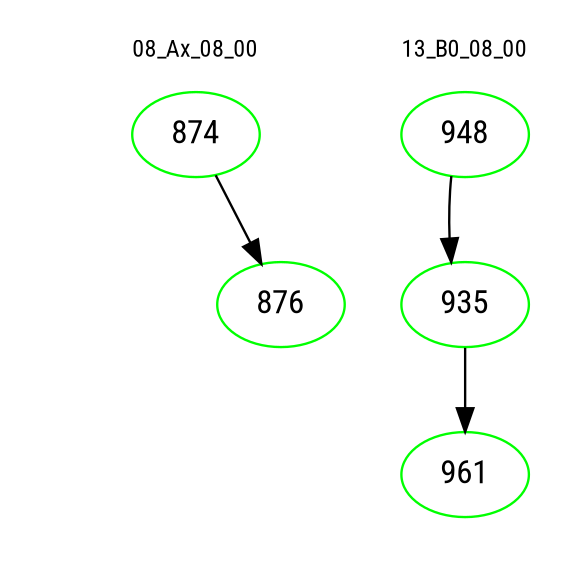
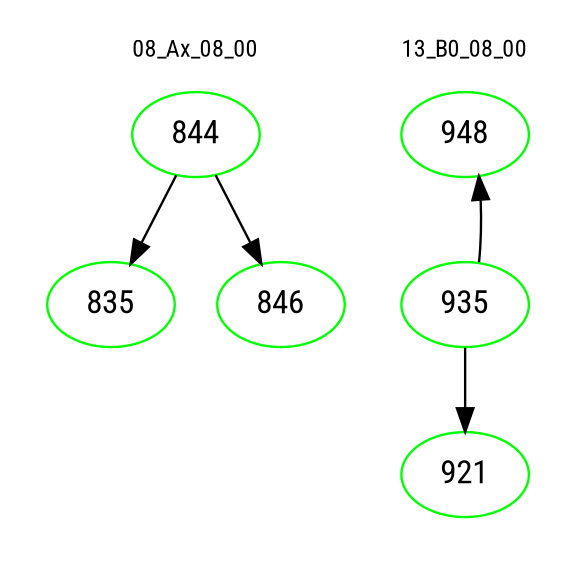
(196, 135) -> (196, 135)
(449, 207) -> (481, 231)
none -> (111, 305)
(281, 305) -> (281, 305)
(465, 475) -> (465, 475)
